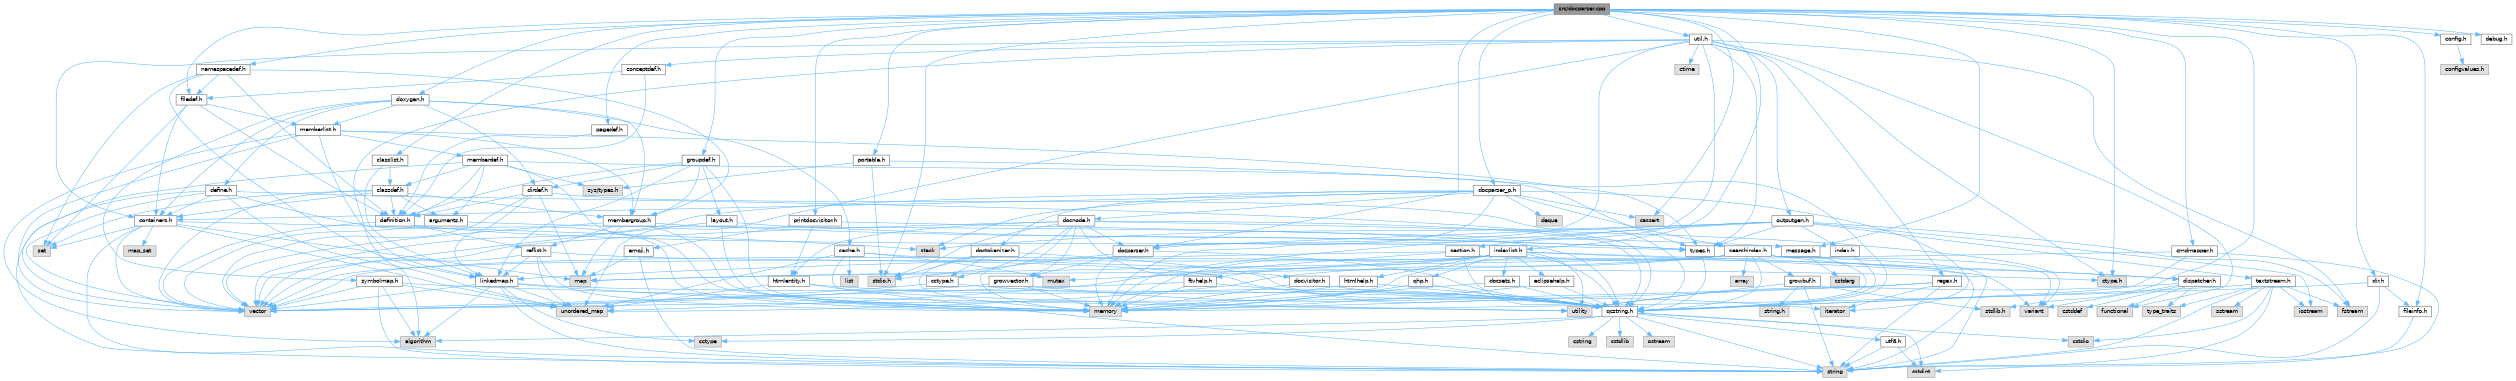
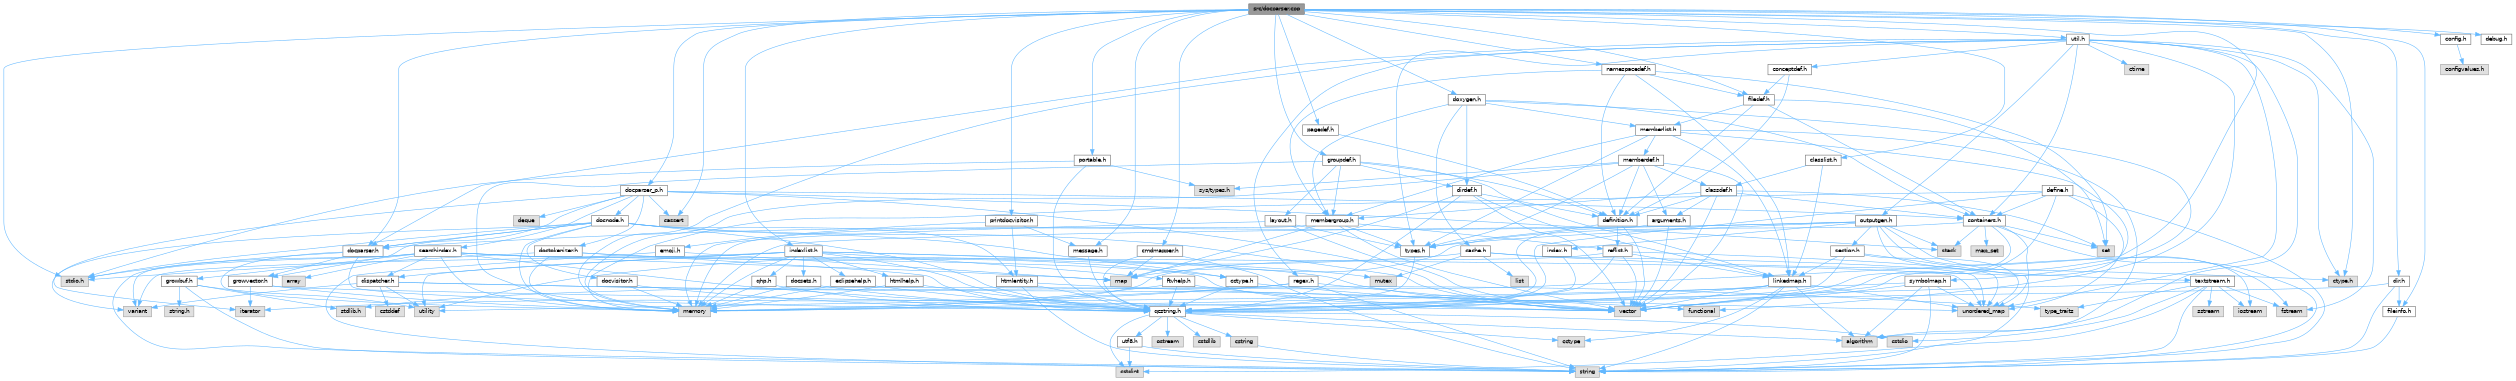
(300, 121) -> none
(1845, 281) -> none
(1727, 342) -> (1398, 361)
